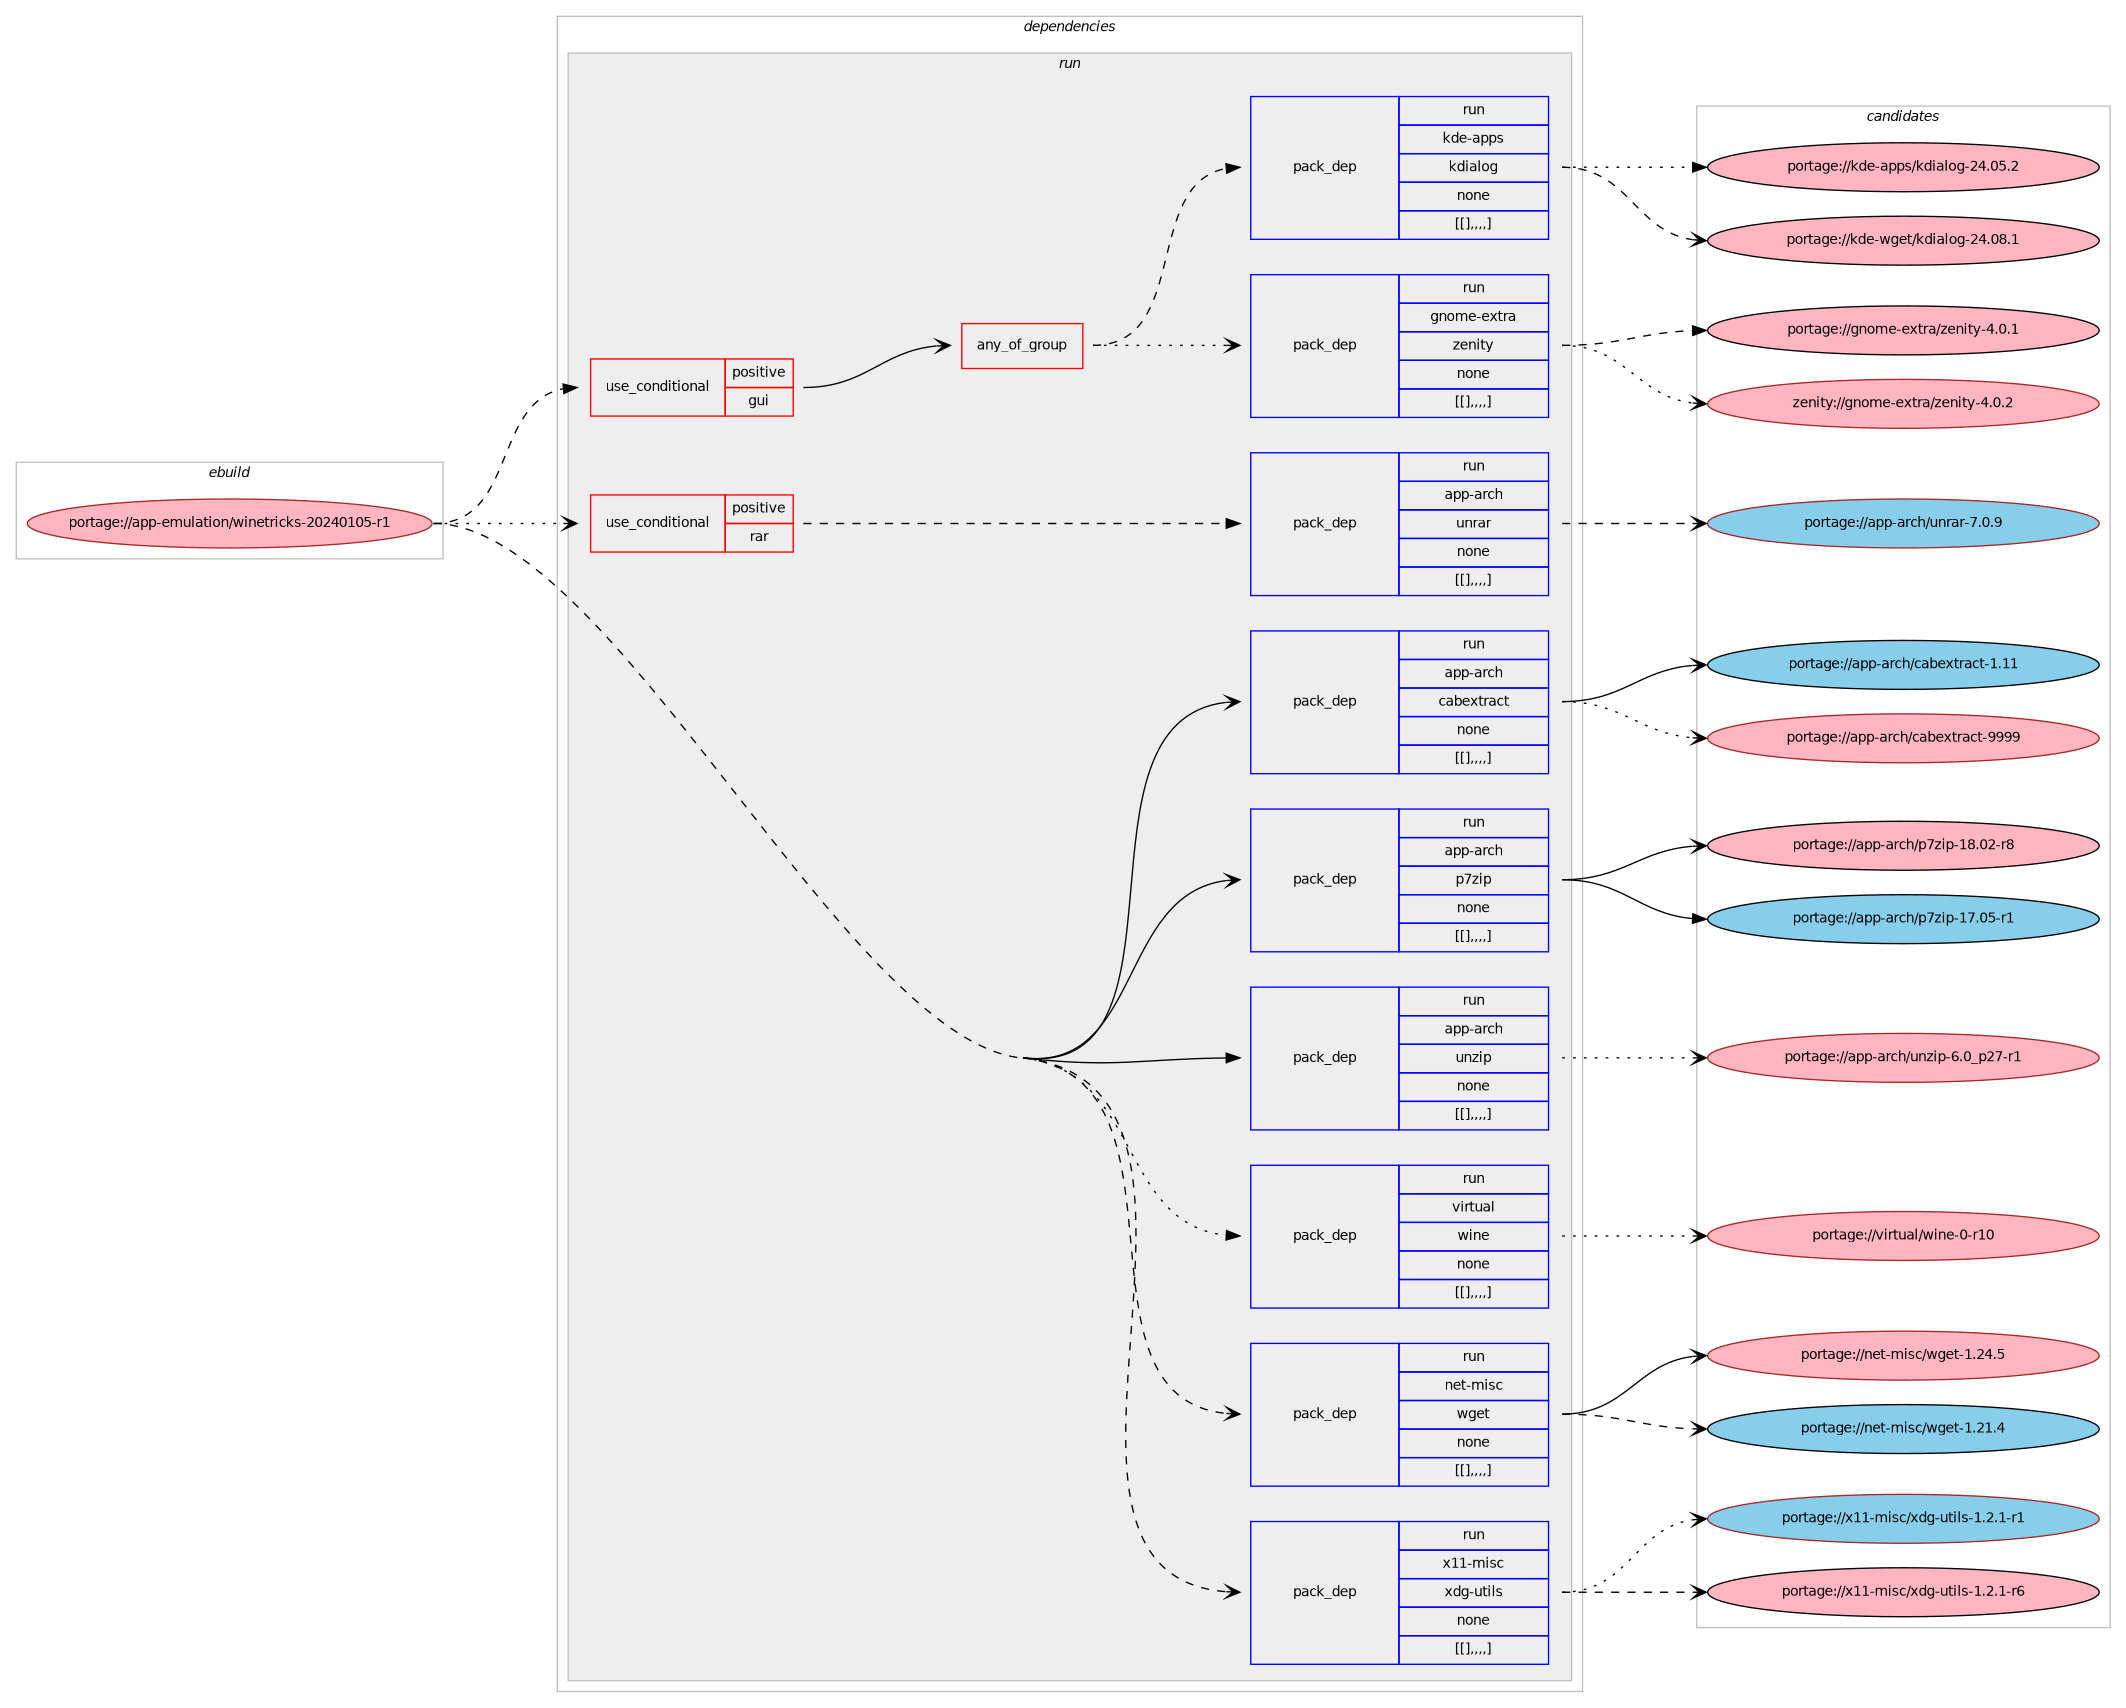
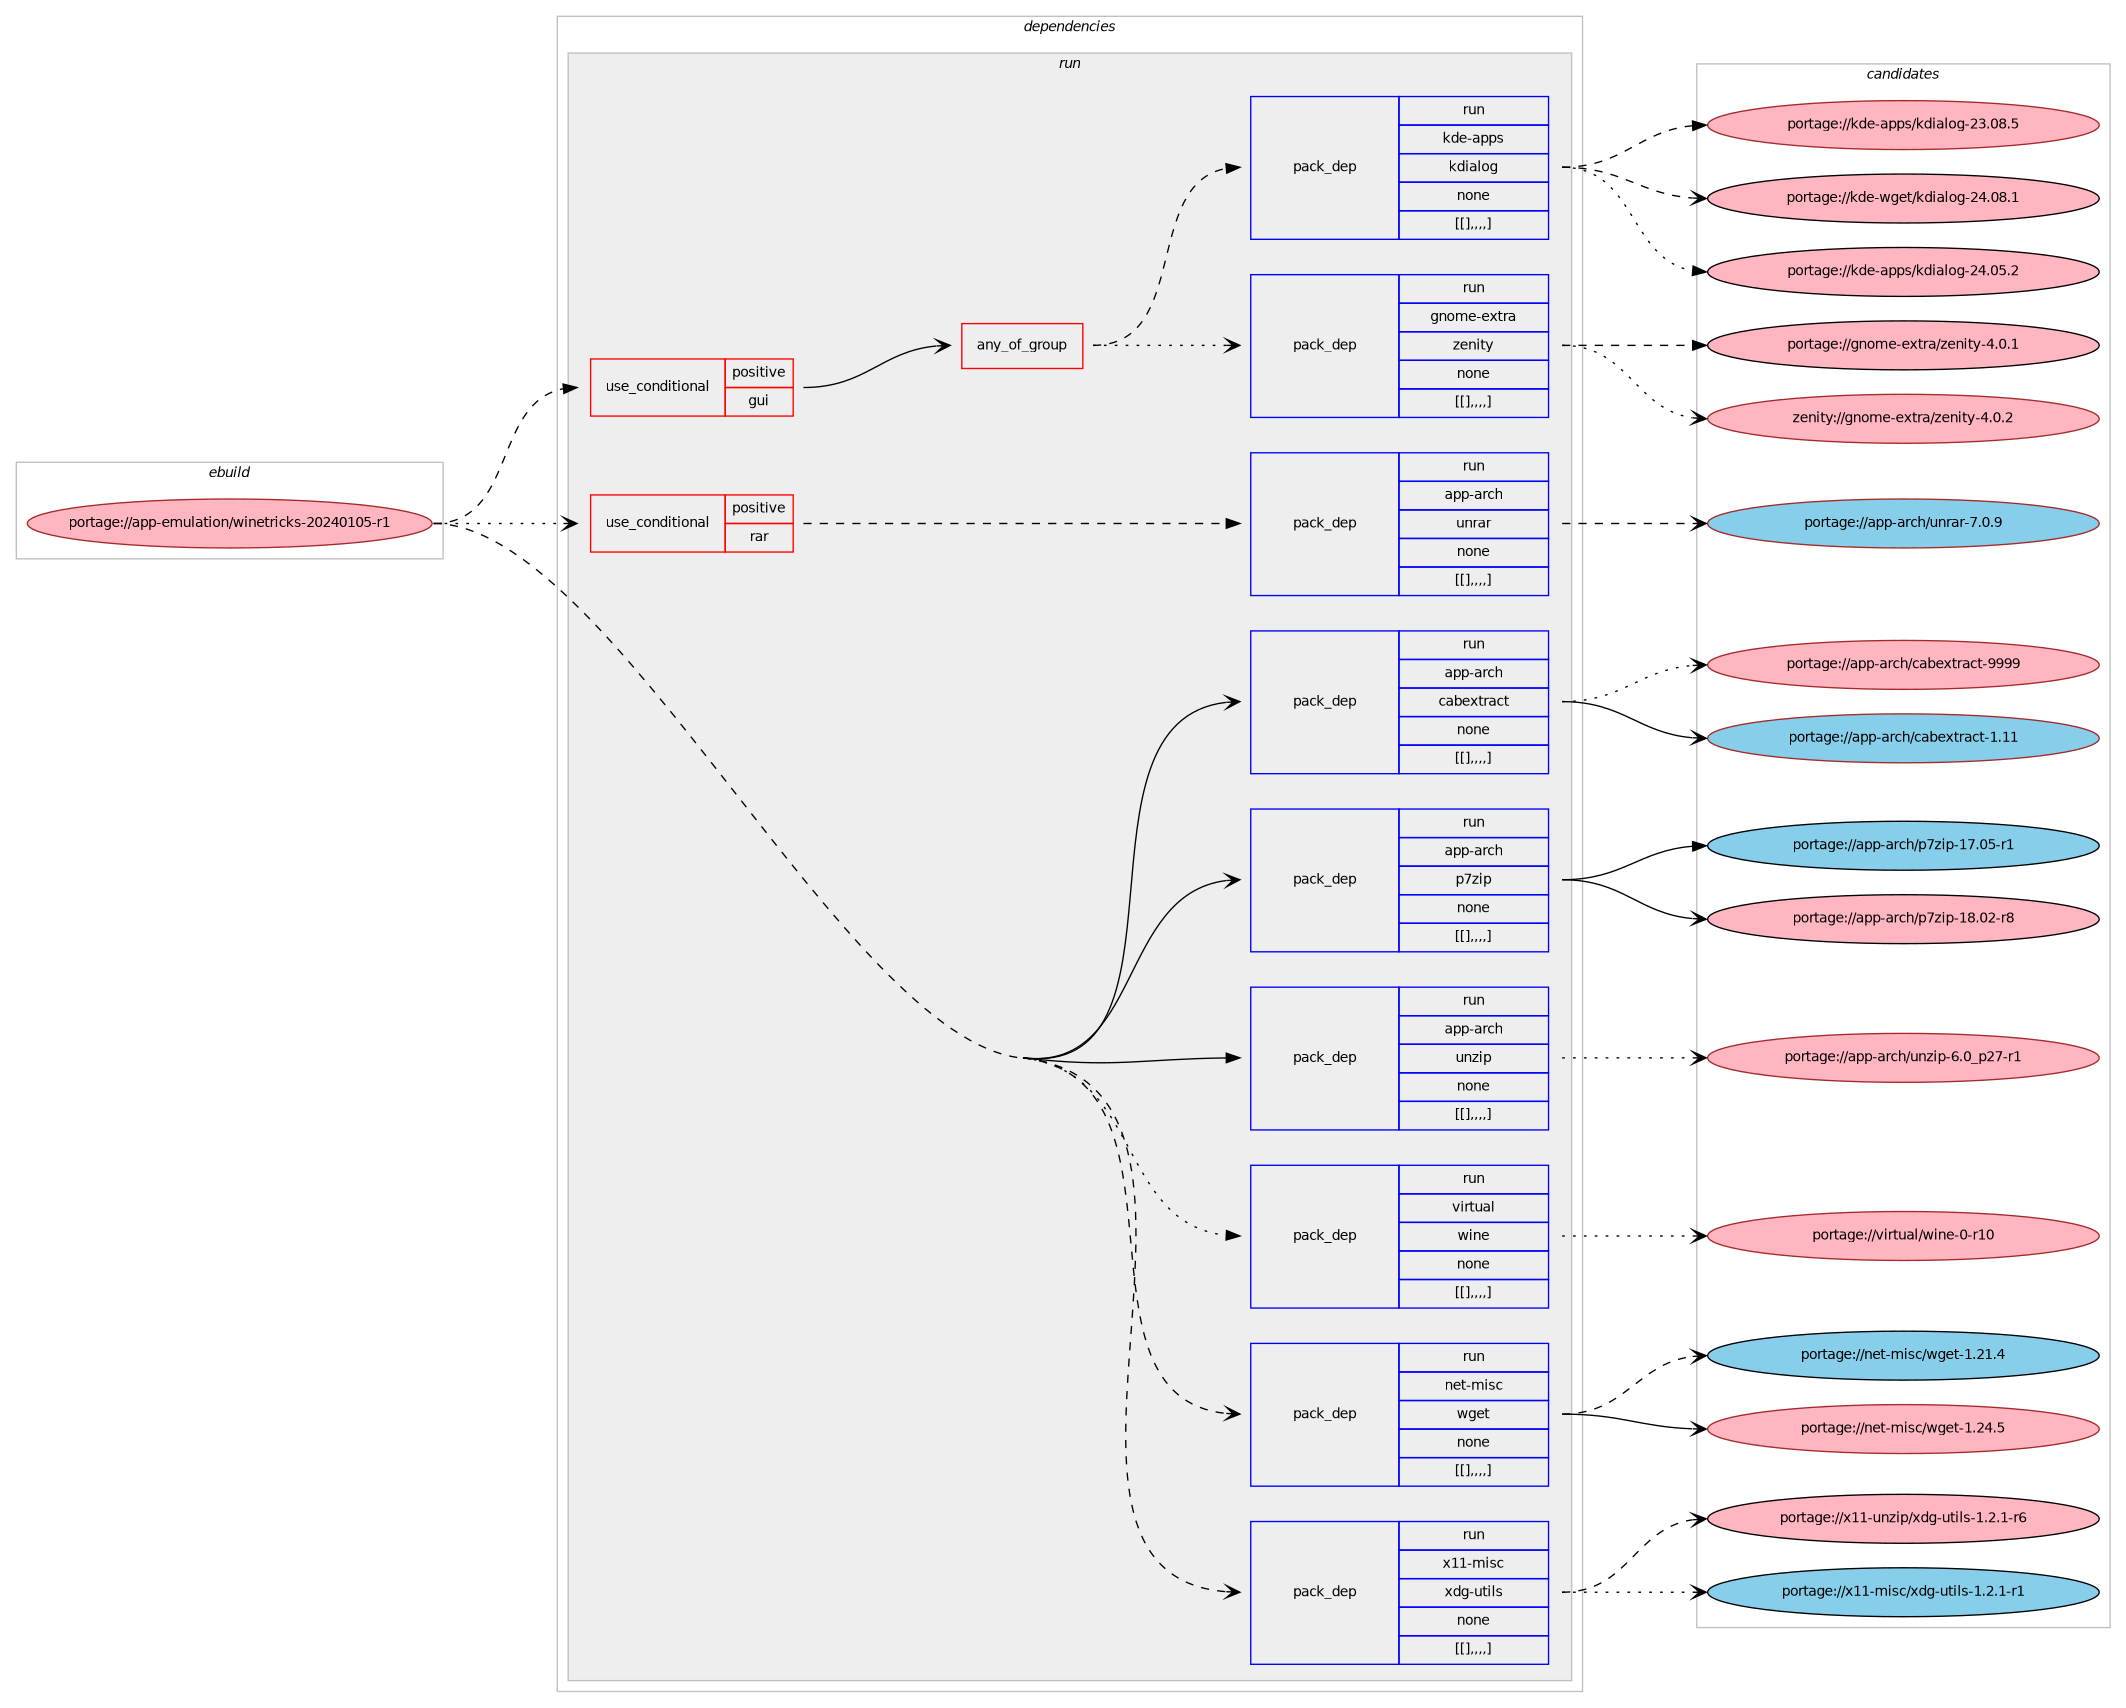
none -> (1903, 125)
(1903, 665) -> (1903, 738)
(1903, 1519) -> (1903, 1592)
(1903, 1592) -> (1903, 1519)
